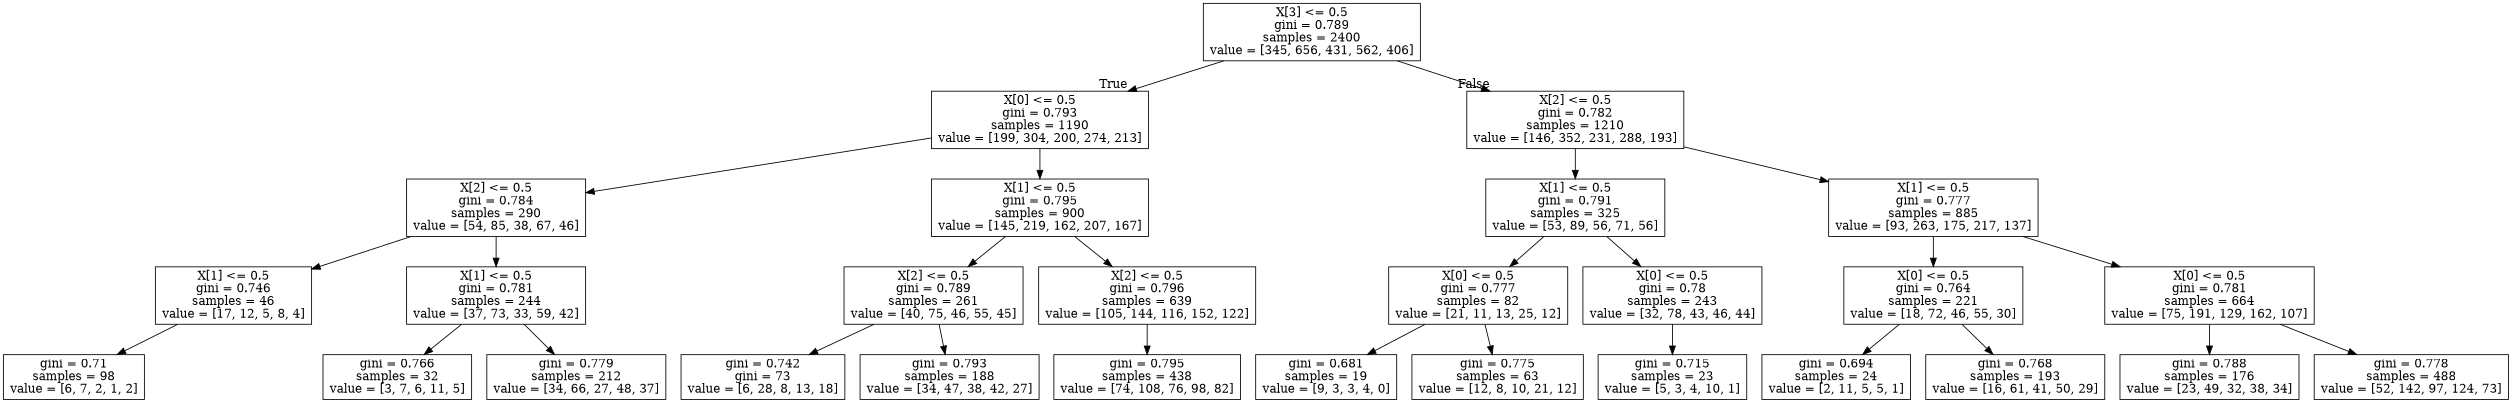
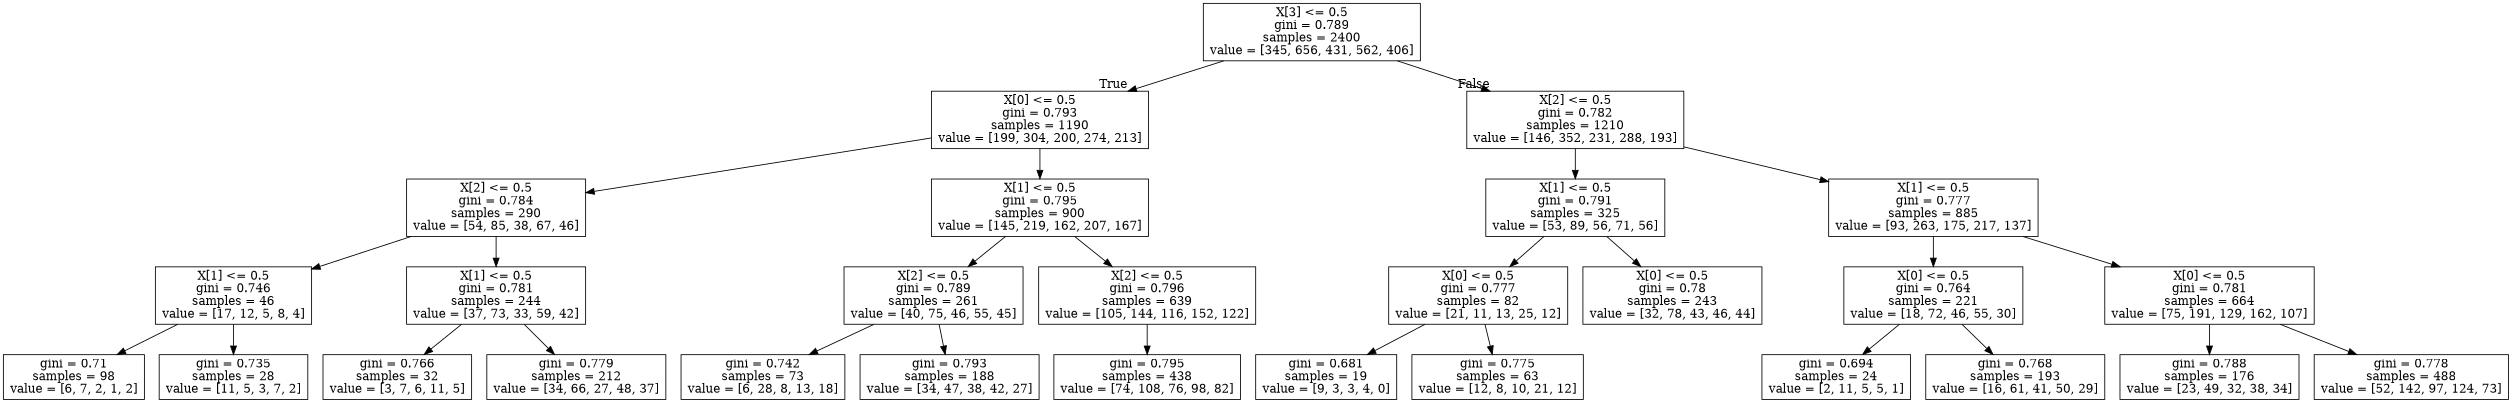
none -> (233, 377)
(763, 377) -> (763, 377)
(1672, 377) -> none
